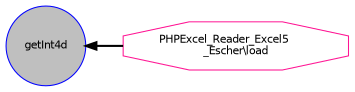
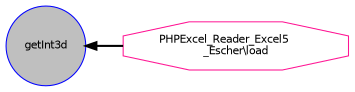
(46, 46) -> (46, 46)
